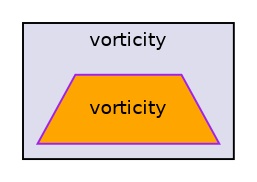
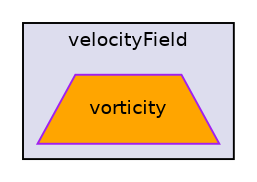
(128, 41) -> (128, 41)
